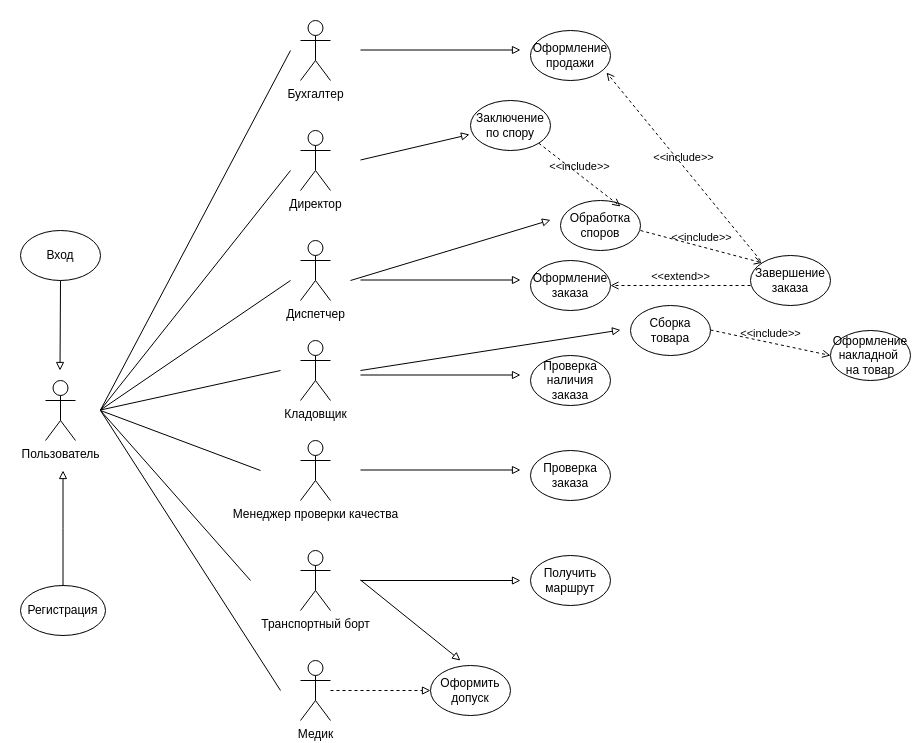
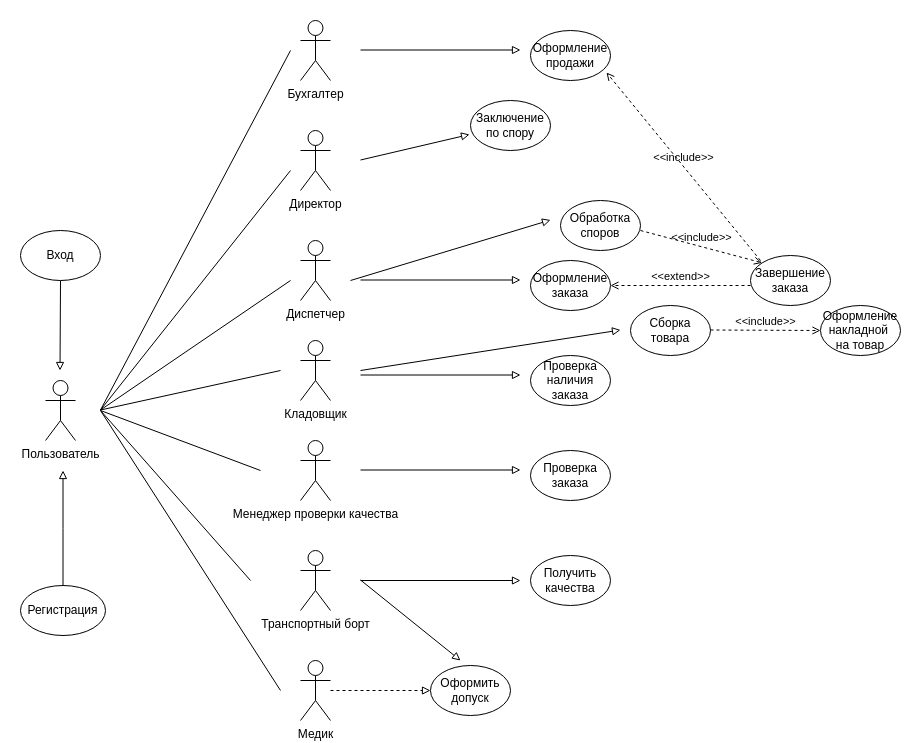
(578, 174) -> none
(871, 356) -> (861, 331)
(571, 581) -> (571, 581)
